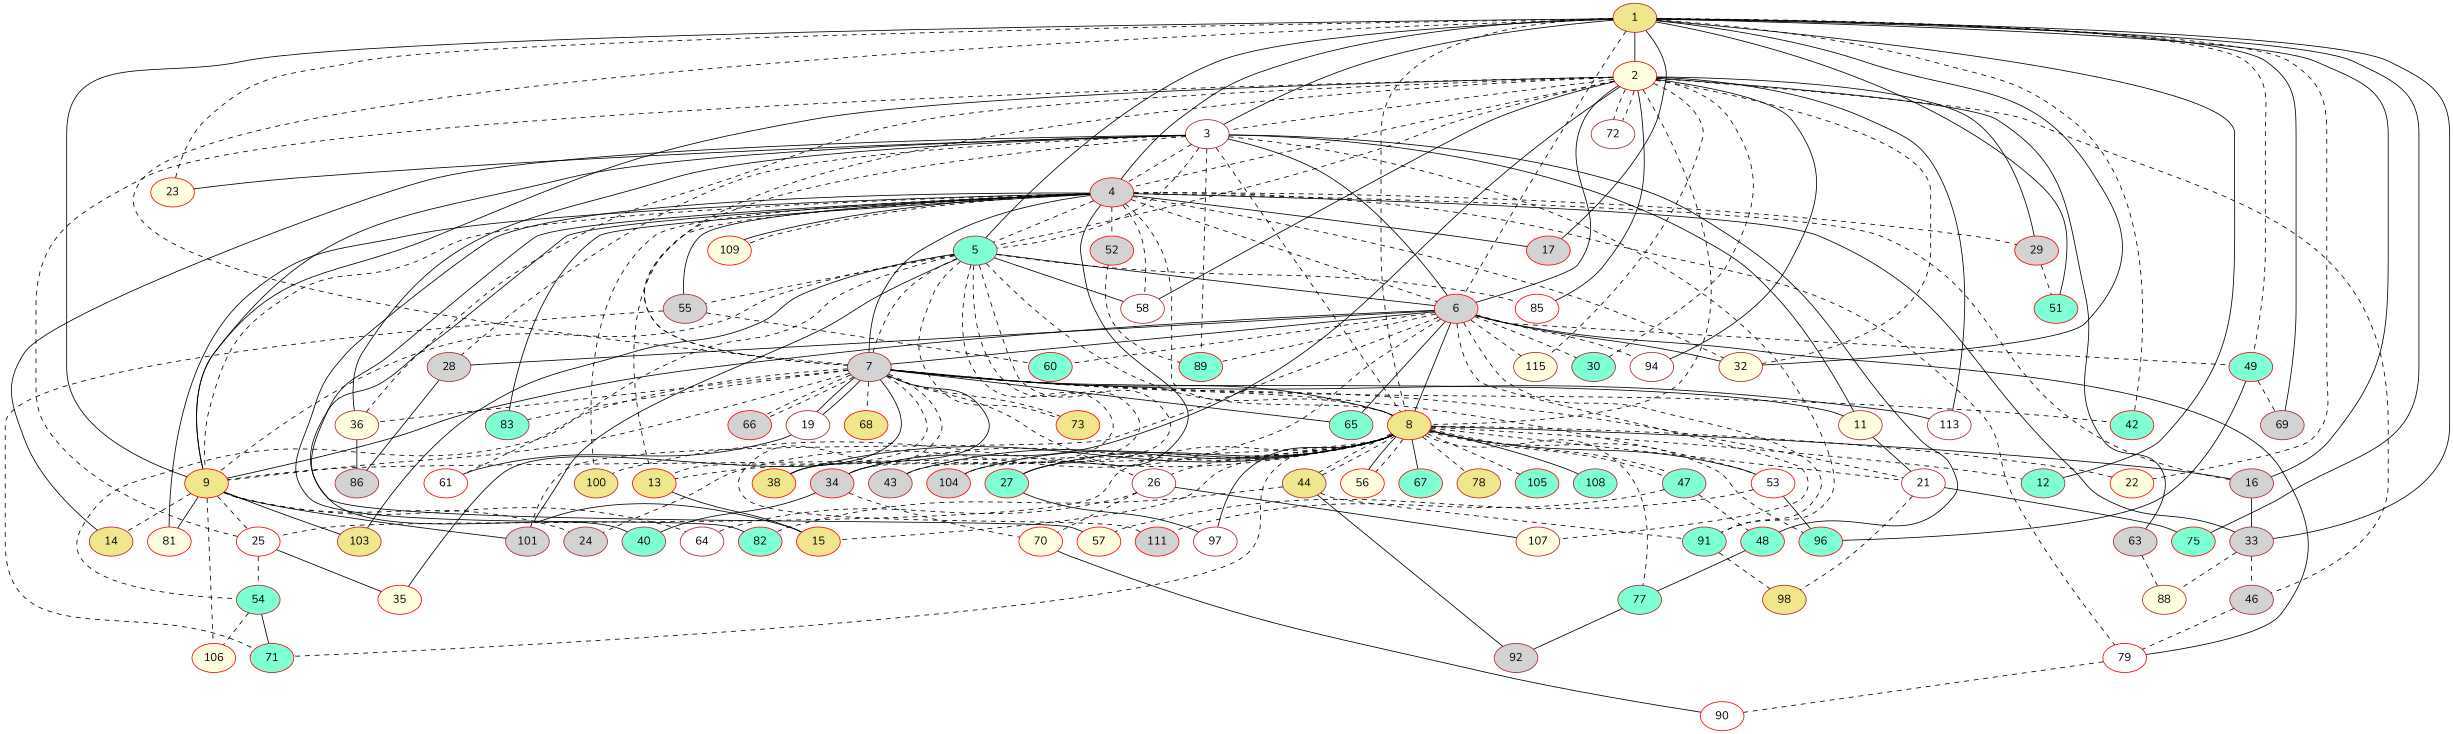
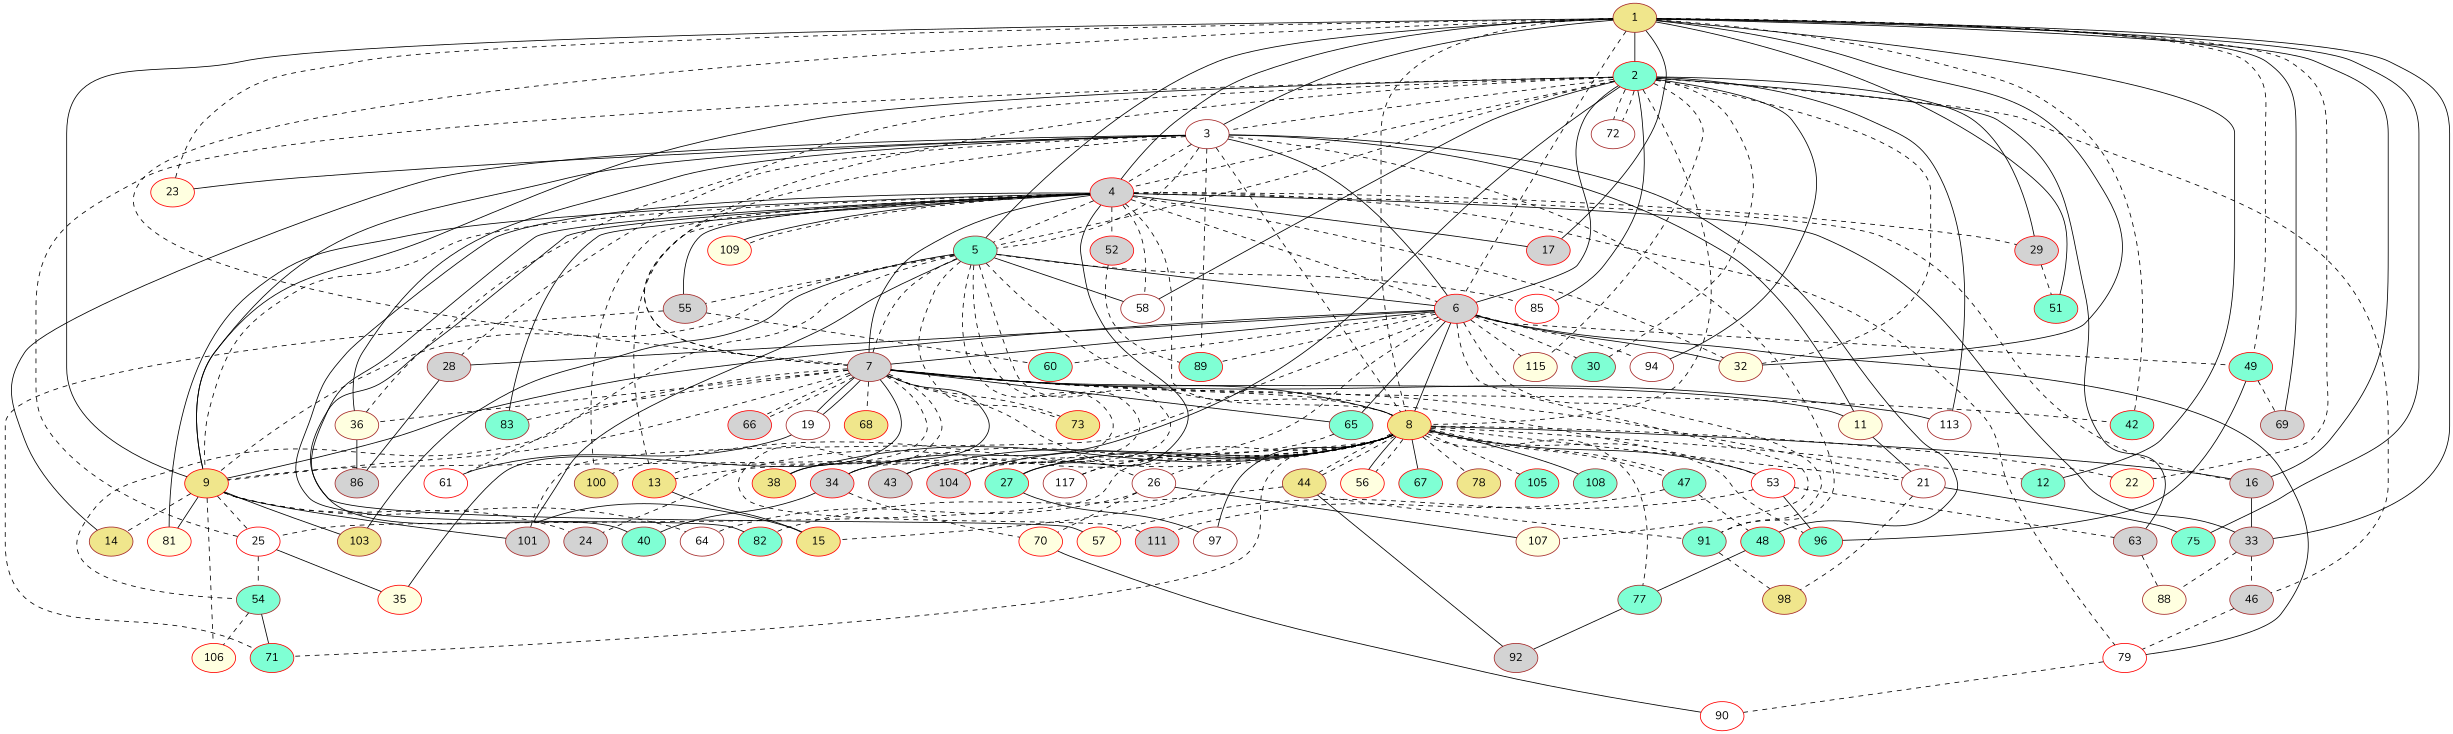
(1635, 76) -> (1635, 76)
none -> (1065, 483)
none -> (1954, 512)
